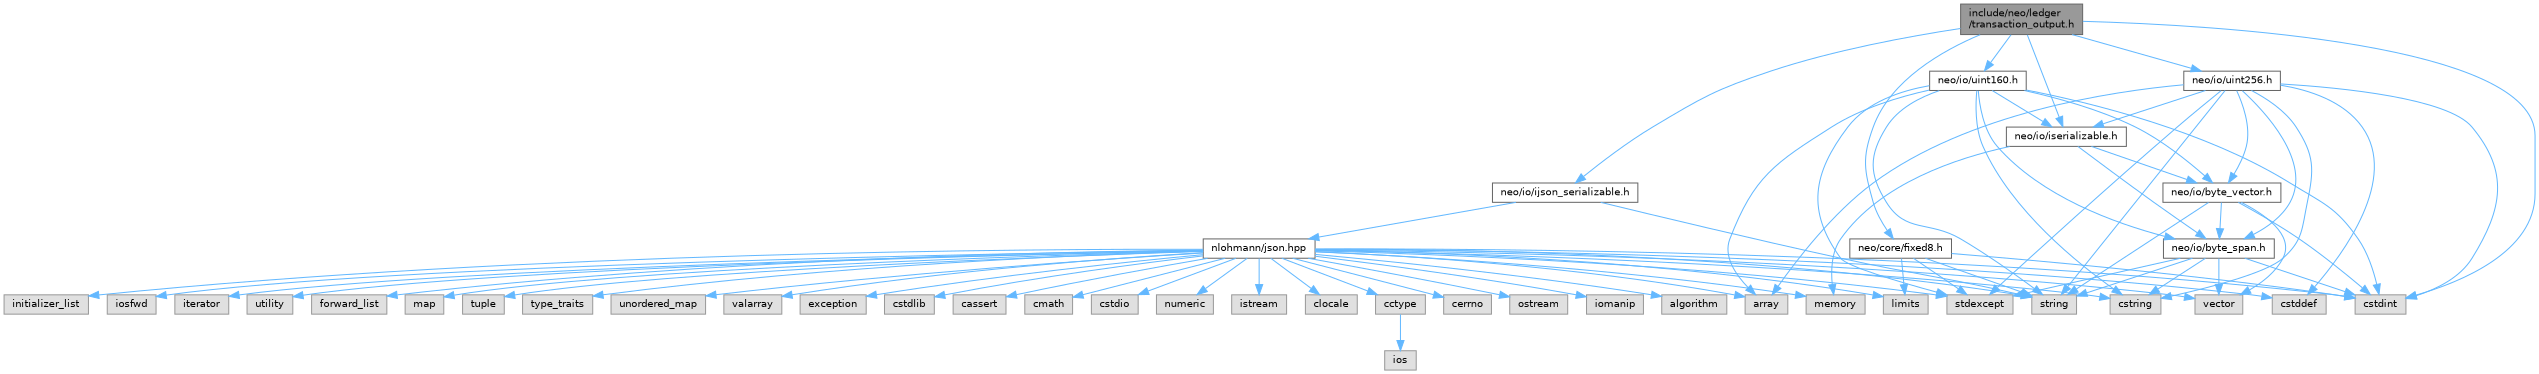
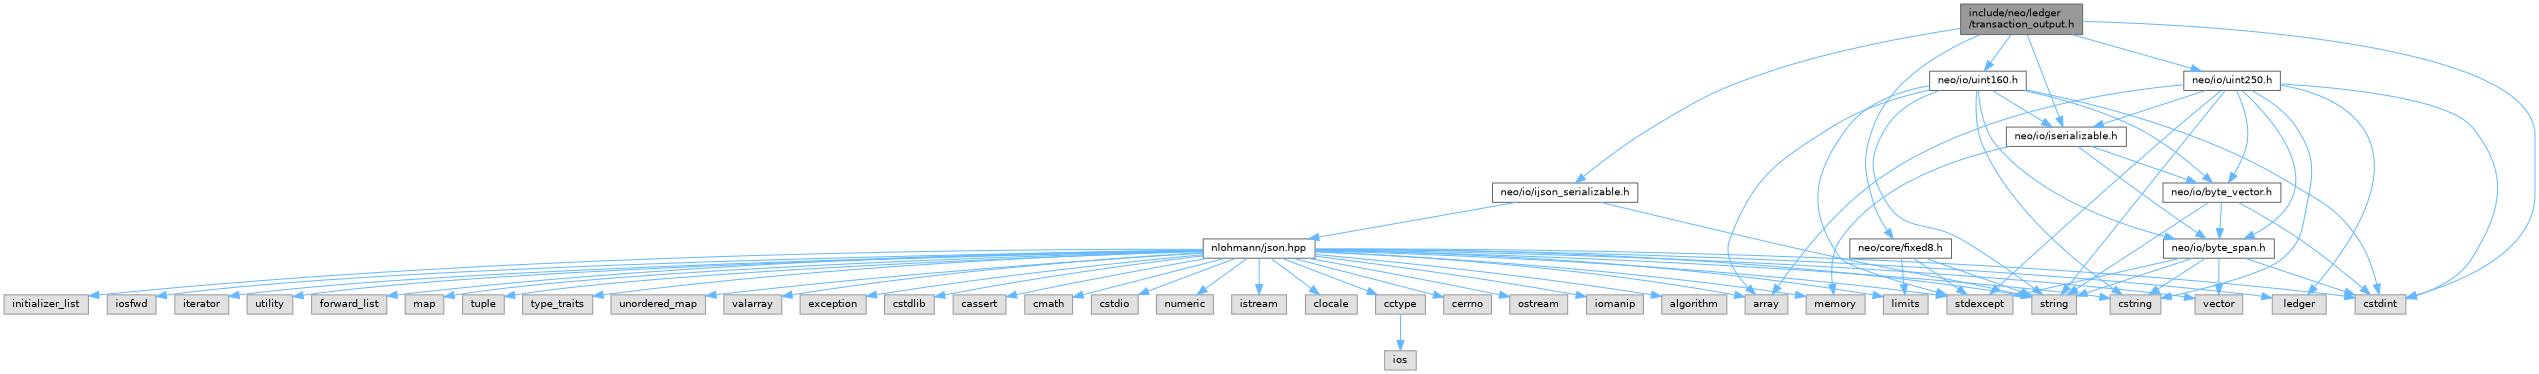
(2232, 81) -> (2232, 81)
(2285, 243) -> none
(2070, 264) -> none
(2299, 304) -> (2299, 304)
